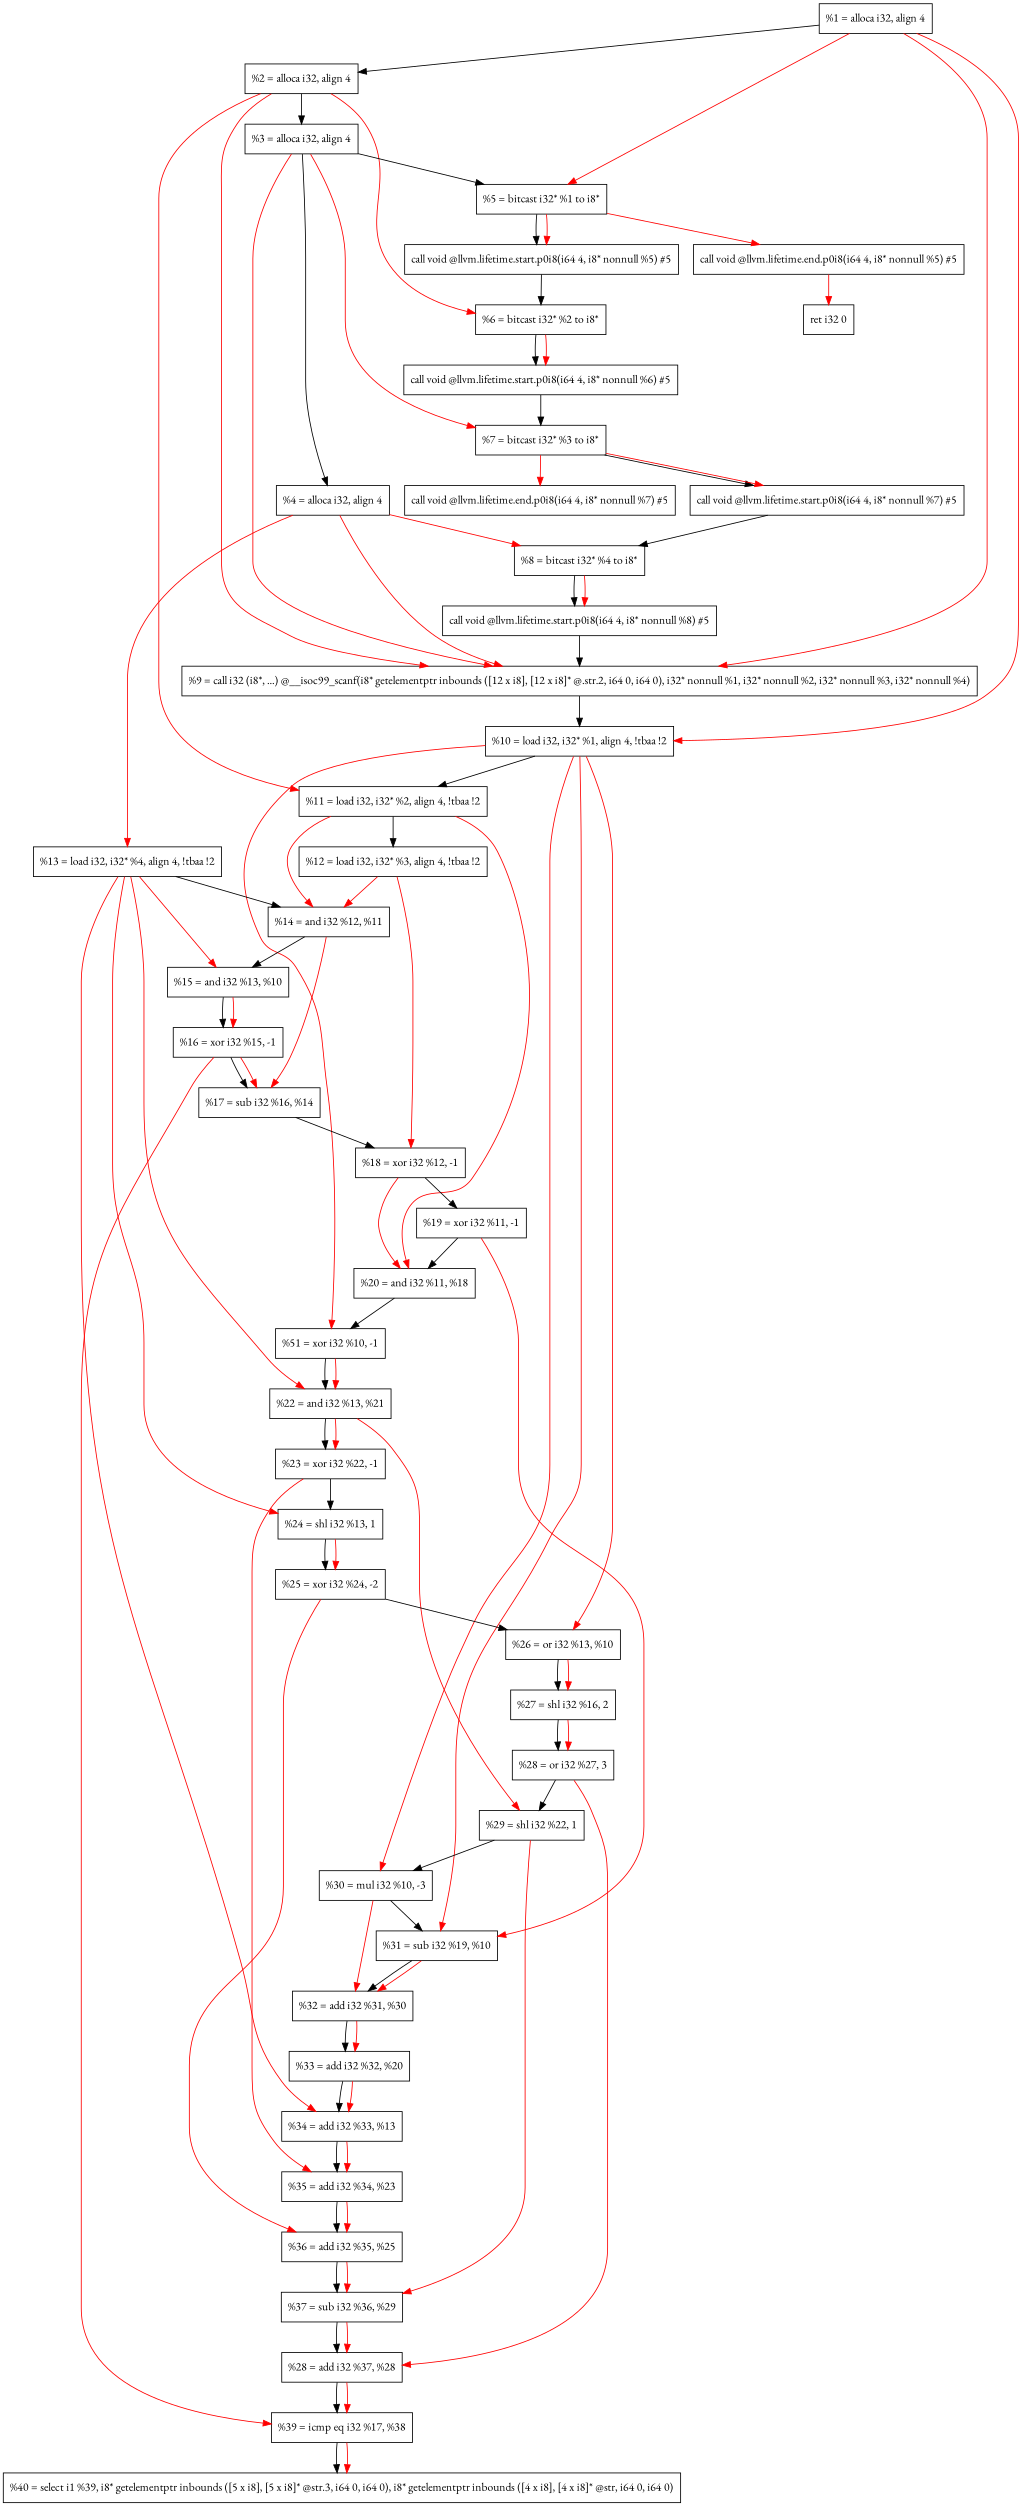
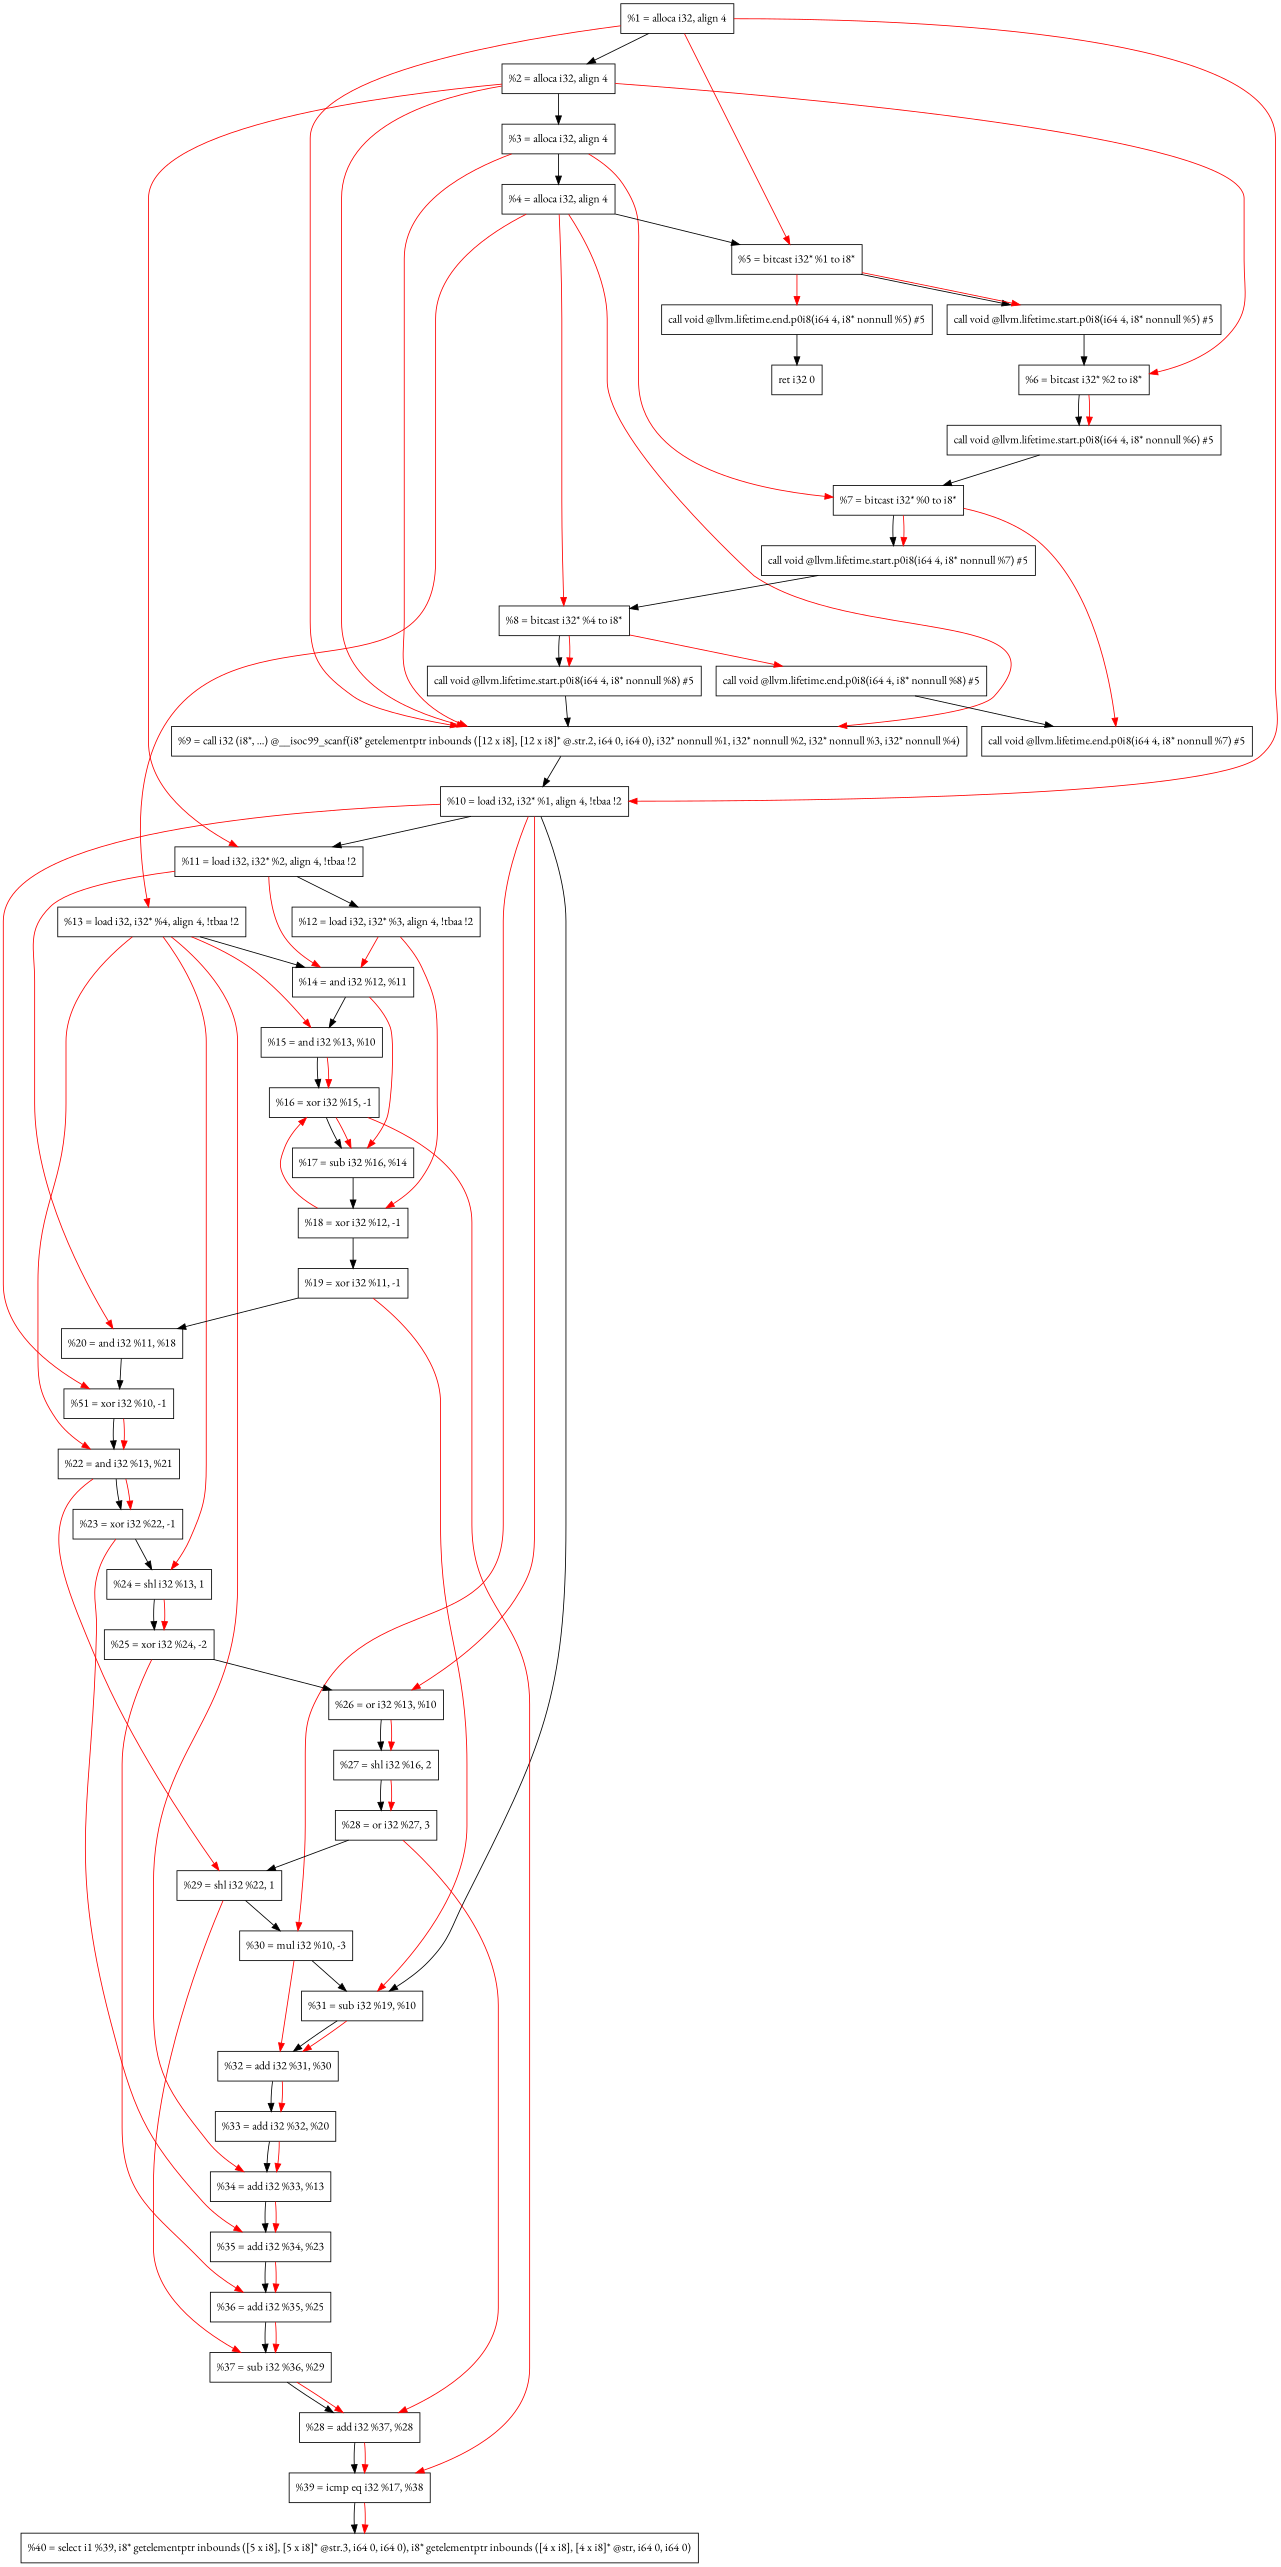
(417, 168) -> (673, 228)
(829, 285) -> (797, 346)
(541, 440) -> (898, 500)
none -> (851, 681)
(379, 1219) -> (281, 1171)
(581, 1356) -> (566, 1422)
